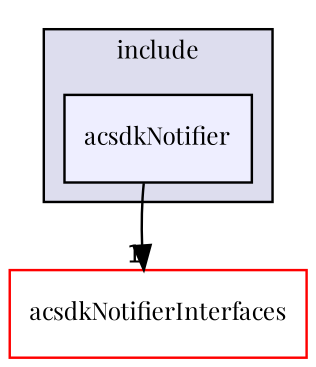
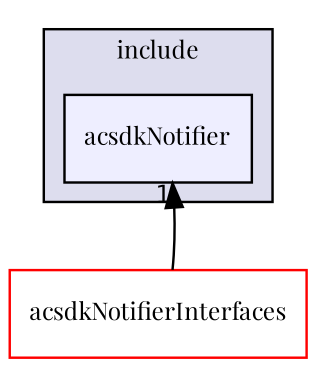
(142, 217) -> (174, 239)
